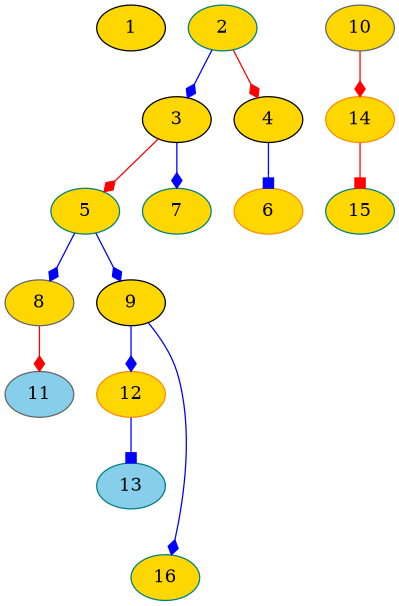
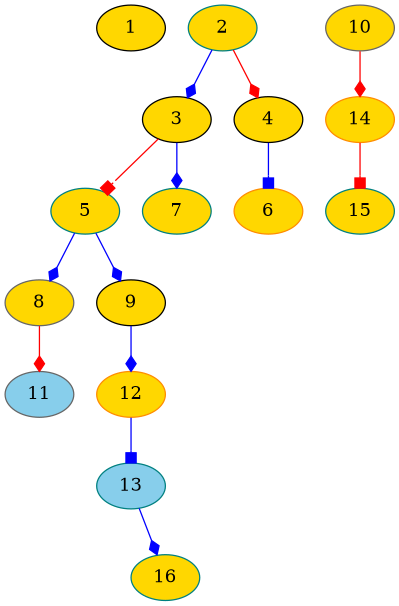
(137, 160) -> (137, 160)
(186, 427) -> (145, 524)
